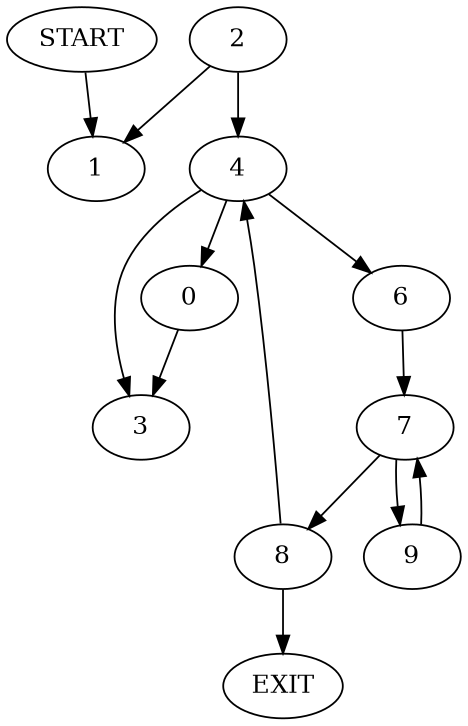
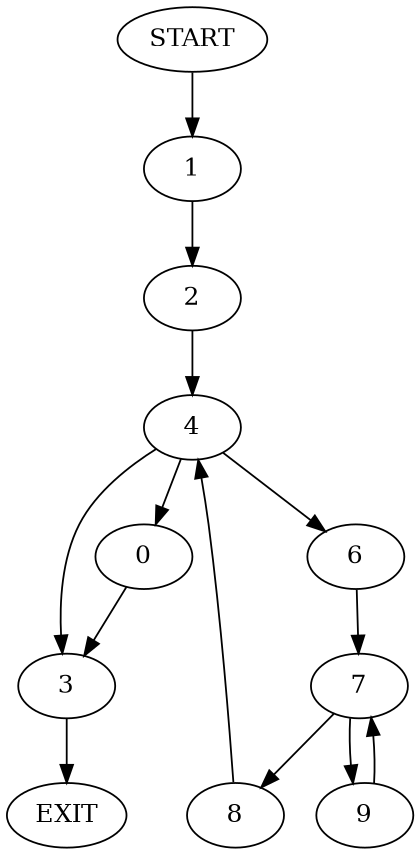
(174, 98) -> (192, 225)
(283, 613) -> (67, 742)
